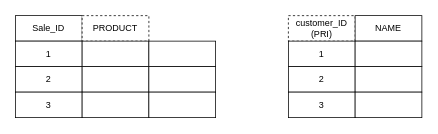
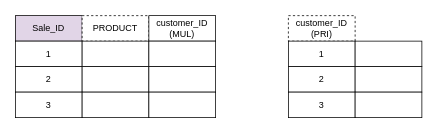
(49, 28) -> (49, 28)
none -> (182, 28)
(389, 28) -> none
